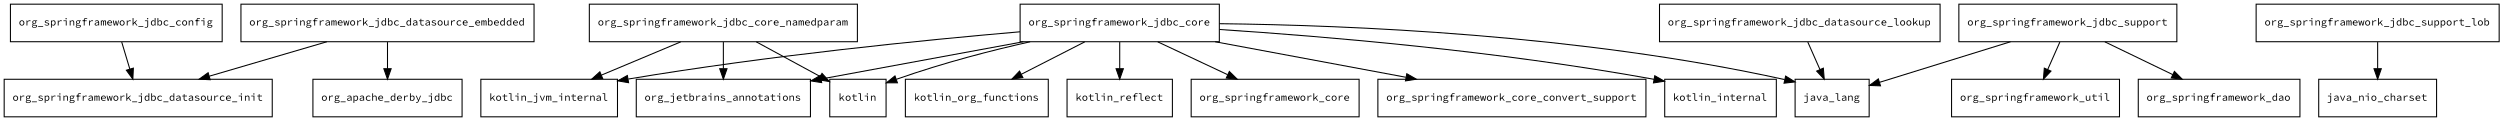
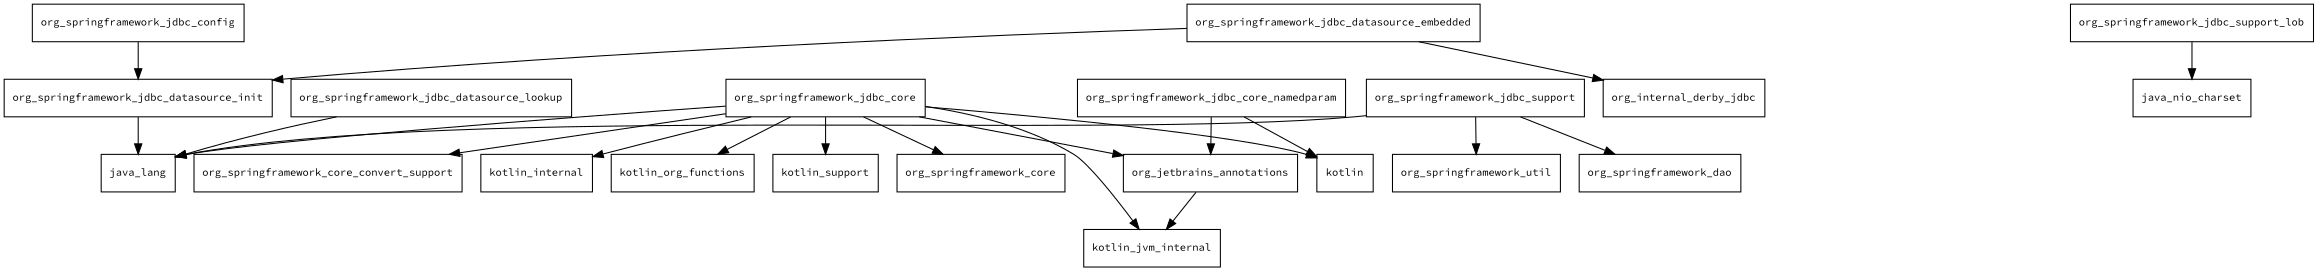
(641, 58) -> (1185, 207)
(387, 98) -> (1684, 98)
(1120, 98) -> (826, 173)
none -> (138, 130)
